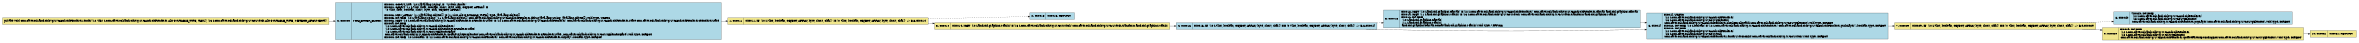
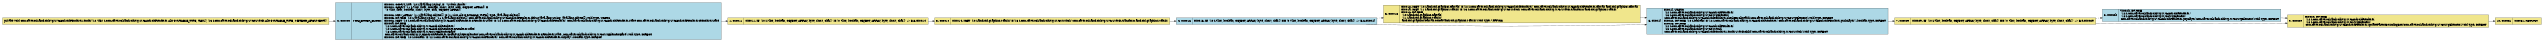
(1052, 16) -> none
none -> (2283, 18)
(1512, 19) -> (1512, 14)
